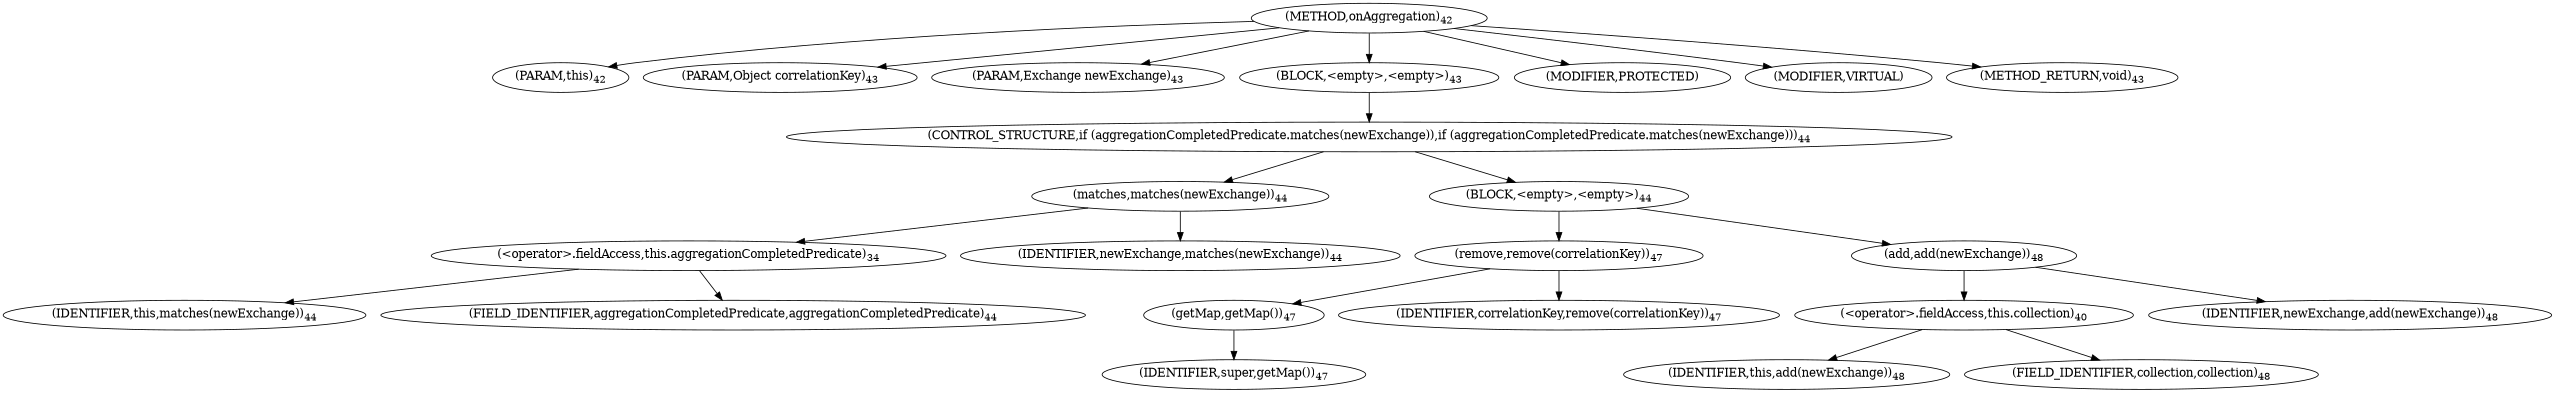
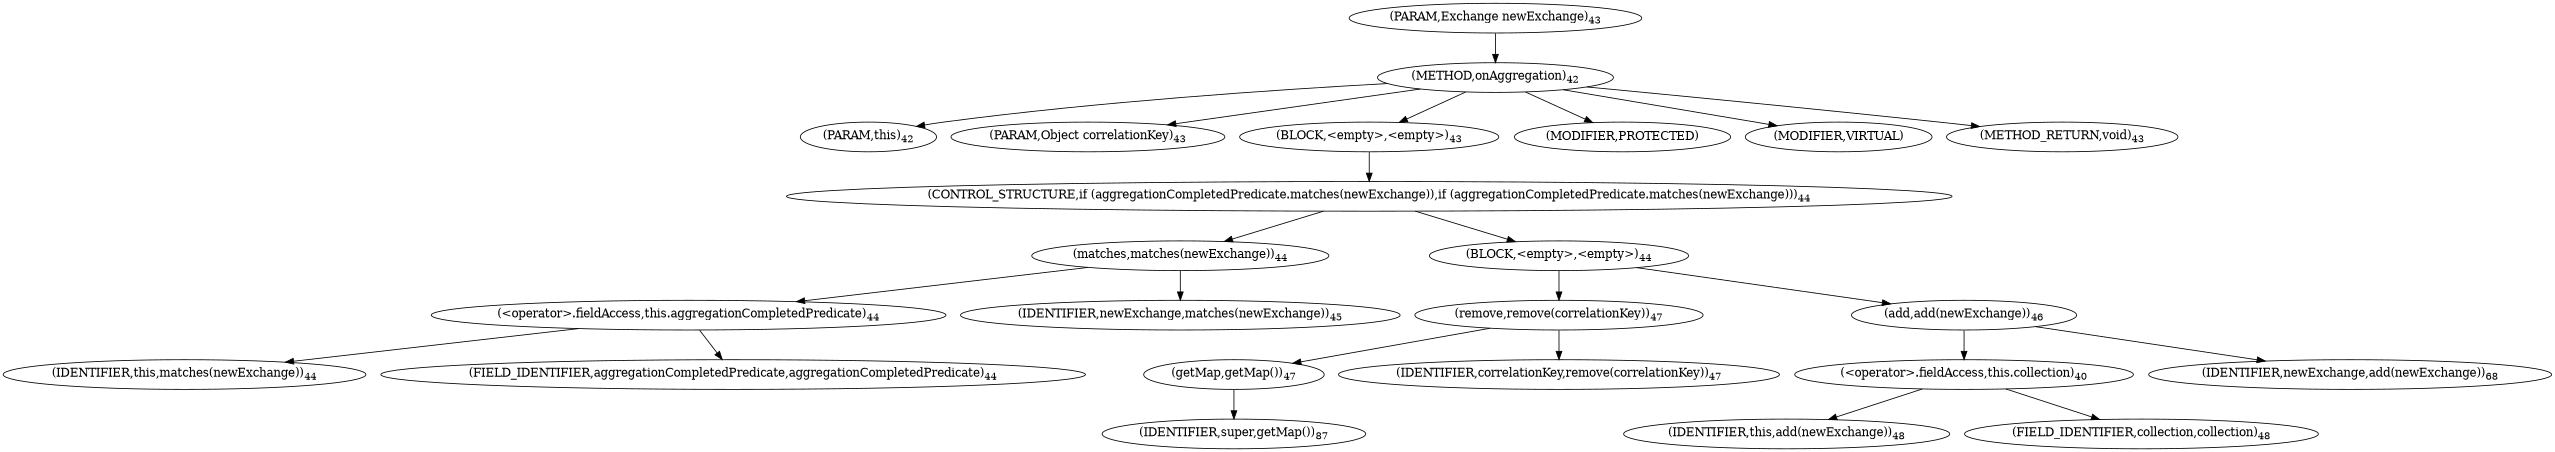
(1229, 47) -> (1495, 44)
(873, 255) -> (873, 314)
(1336, 255) -> (1336, 314)
(2037, 255) -> (2037, 314)
(2492, 314) -> (2492, 373)
(1322, 373) -> (1322, 433)
